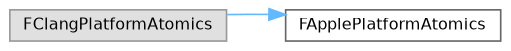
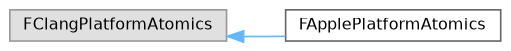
(248, 14) -> (265, 37)
